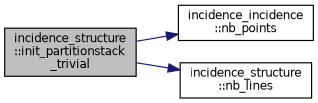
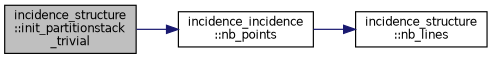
(152, 65) -> (328, 29)
